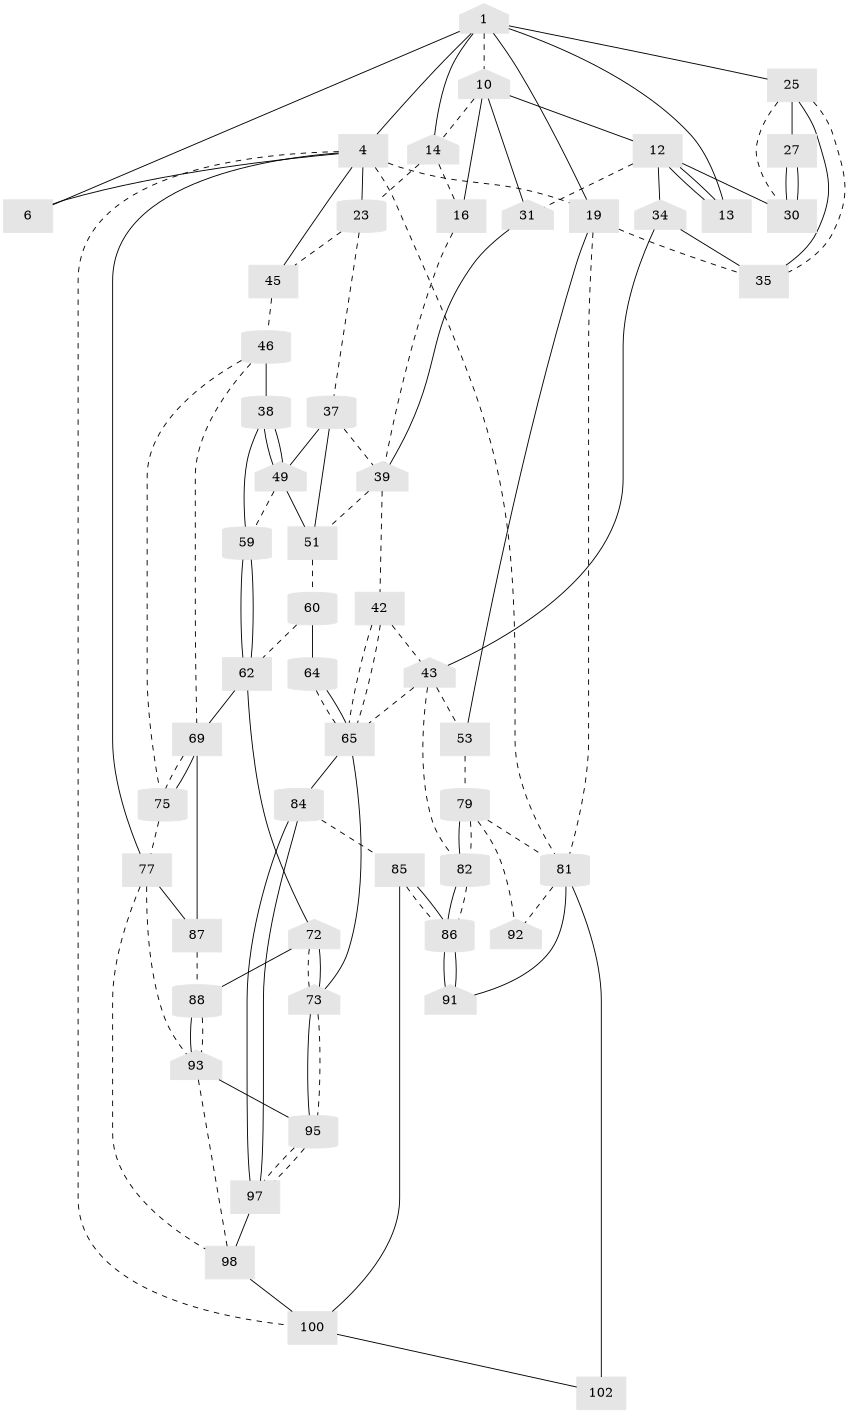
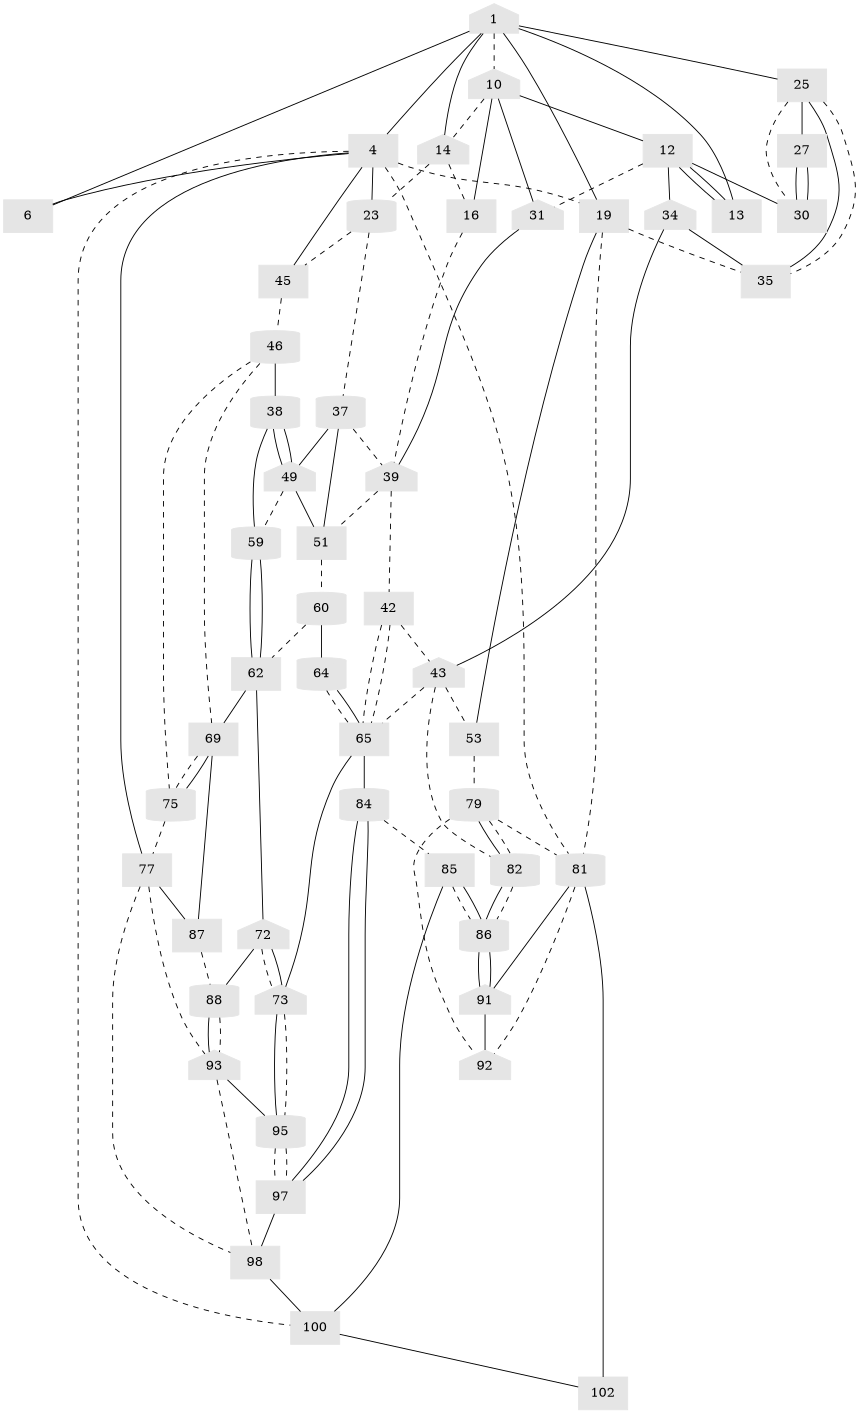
none -> (485, 1032)
